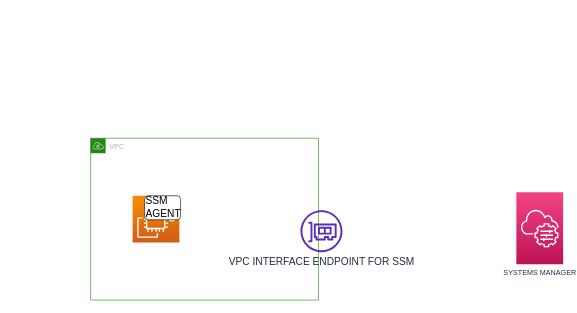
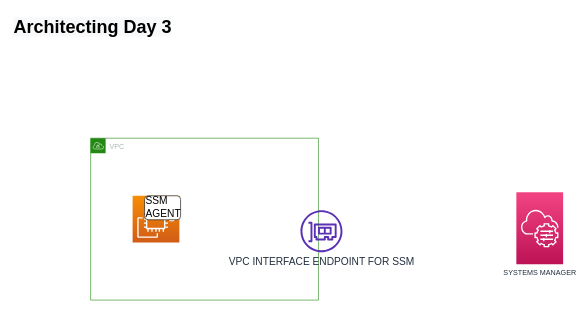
none -> (105, 24)
